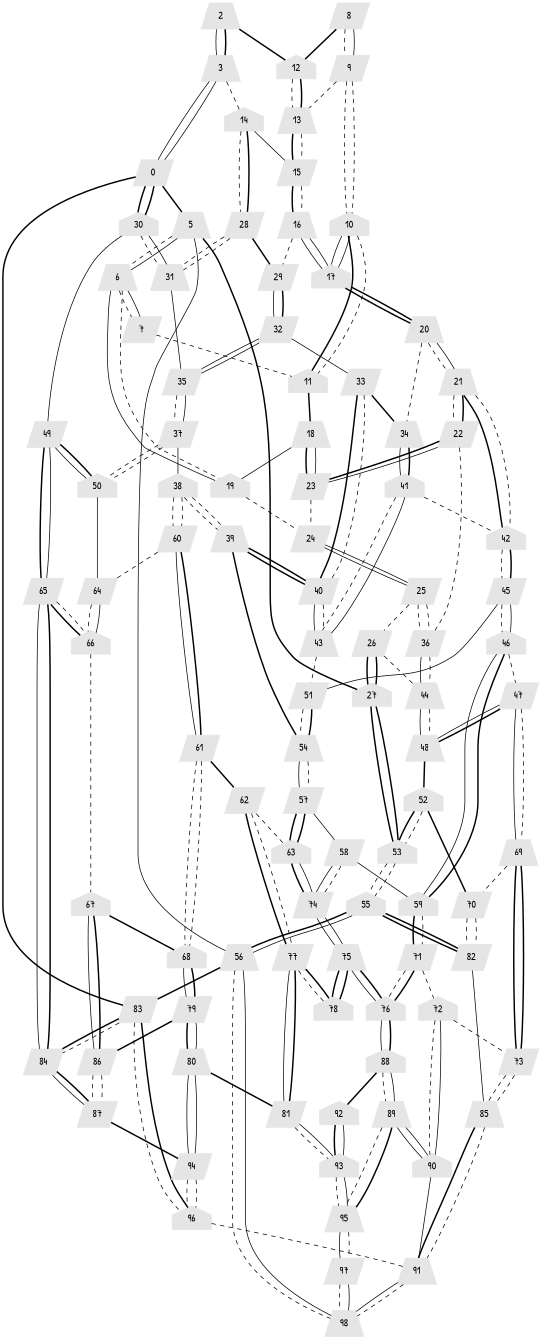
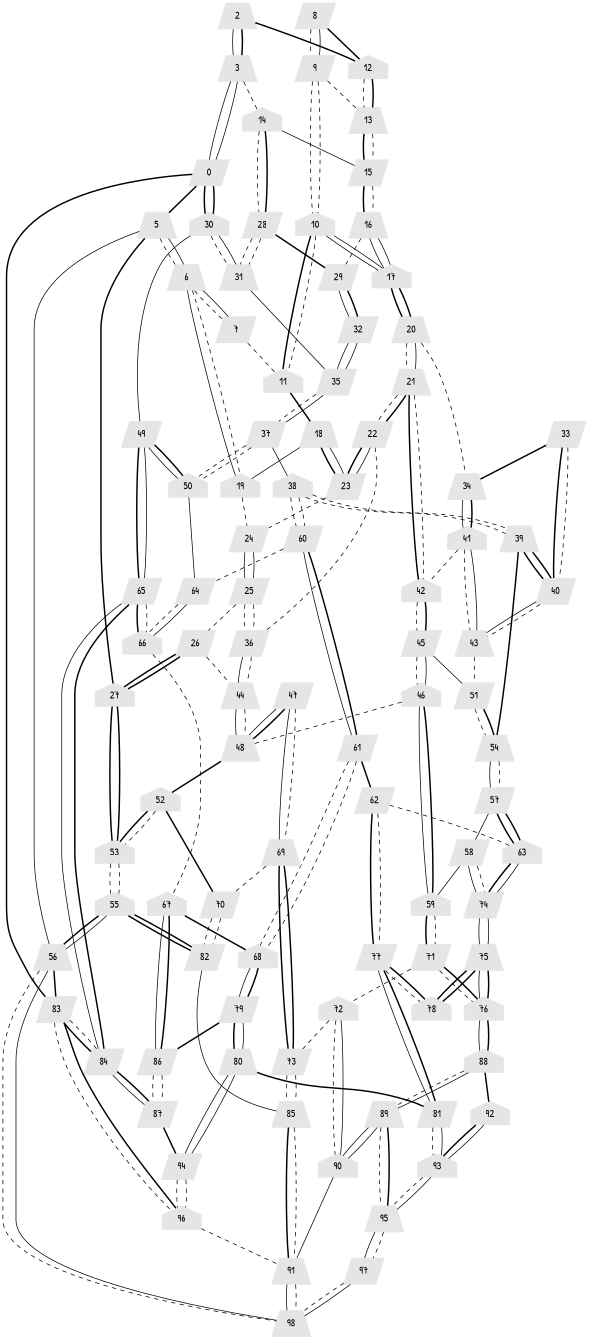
(315, 353) -> none
(512, 669) -> (328, 723)
